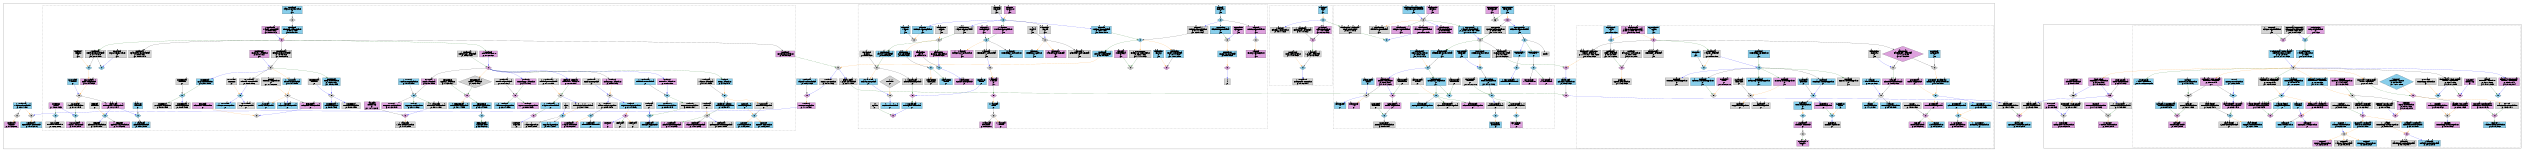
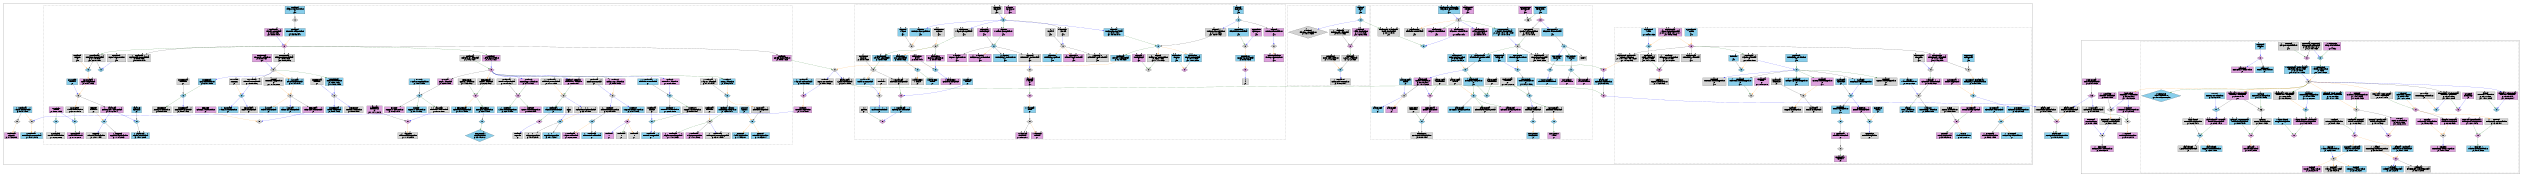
(1280, 30) -> (1308, 32)
(1140, 54) -> (1158, 58)
(1256, 54) -> (1274, 58)
(1903, 54) -> (1937, 58)
none -> (957, 58)
(475, 82) -> (486, 82)
(890, 82) -> (881, 82)
(931, 82) -> (917, 82)
(2144, 82) -> (2161, 96)
(2397, 82) -> (2403, 96)
(2105, 89) -> (2128, 103)
(182, 106) -> (183, 110)
(745, 106) -> (744, 110)
(2051, 106) -> (2091, 122)
(2317, 106) -> none
(31, 125) -> (32, 136)
(75, 125) -> (76, 136)
(482, 125) -> (480, 136)
(695, 125) -> (694, 136)
(1384, 125) -> (1422, 136)
